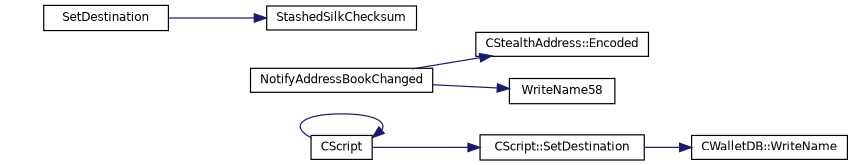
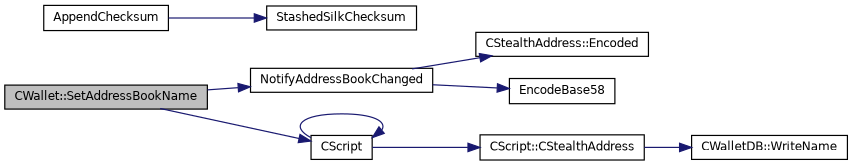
(106, 18) -> (106, 18)
(562, 91) -> (562, 91)
none -> (106, 97)
(562, 147) -> (562, 147)
